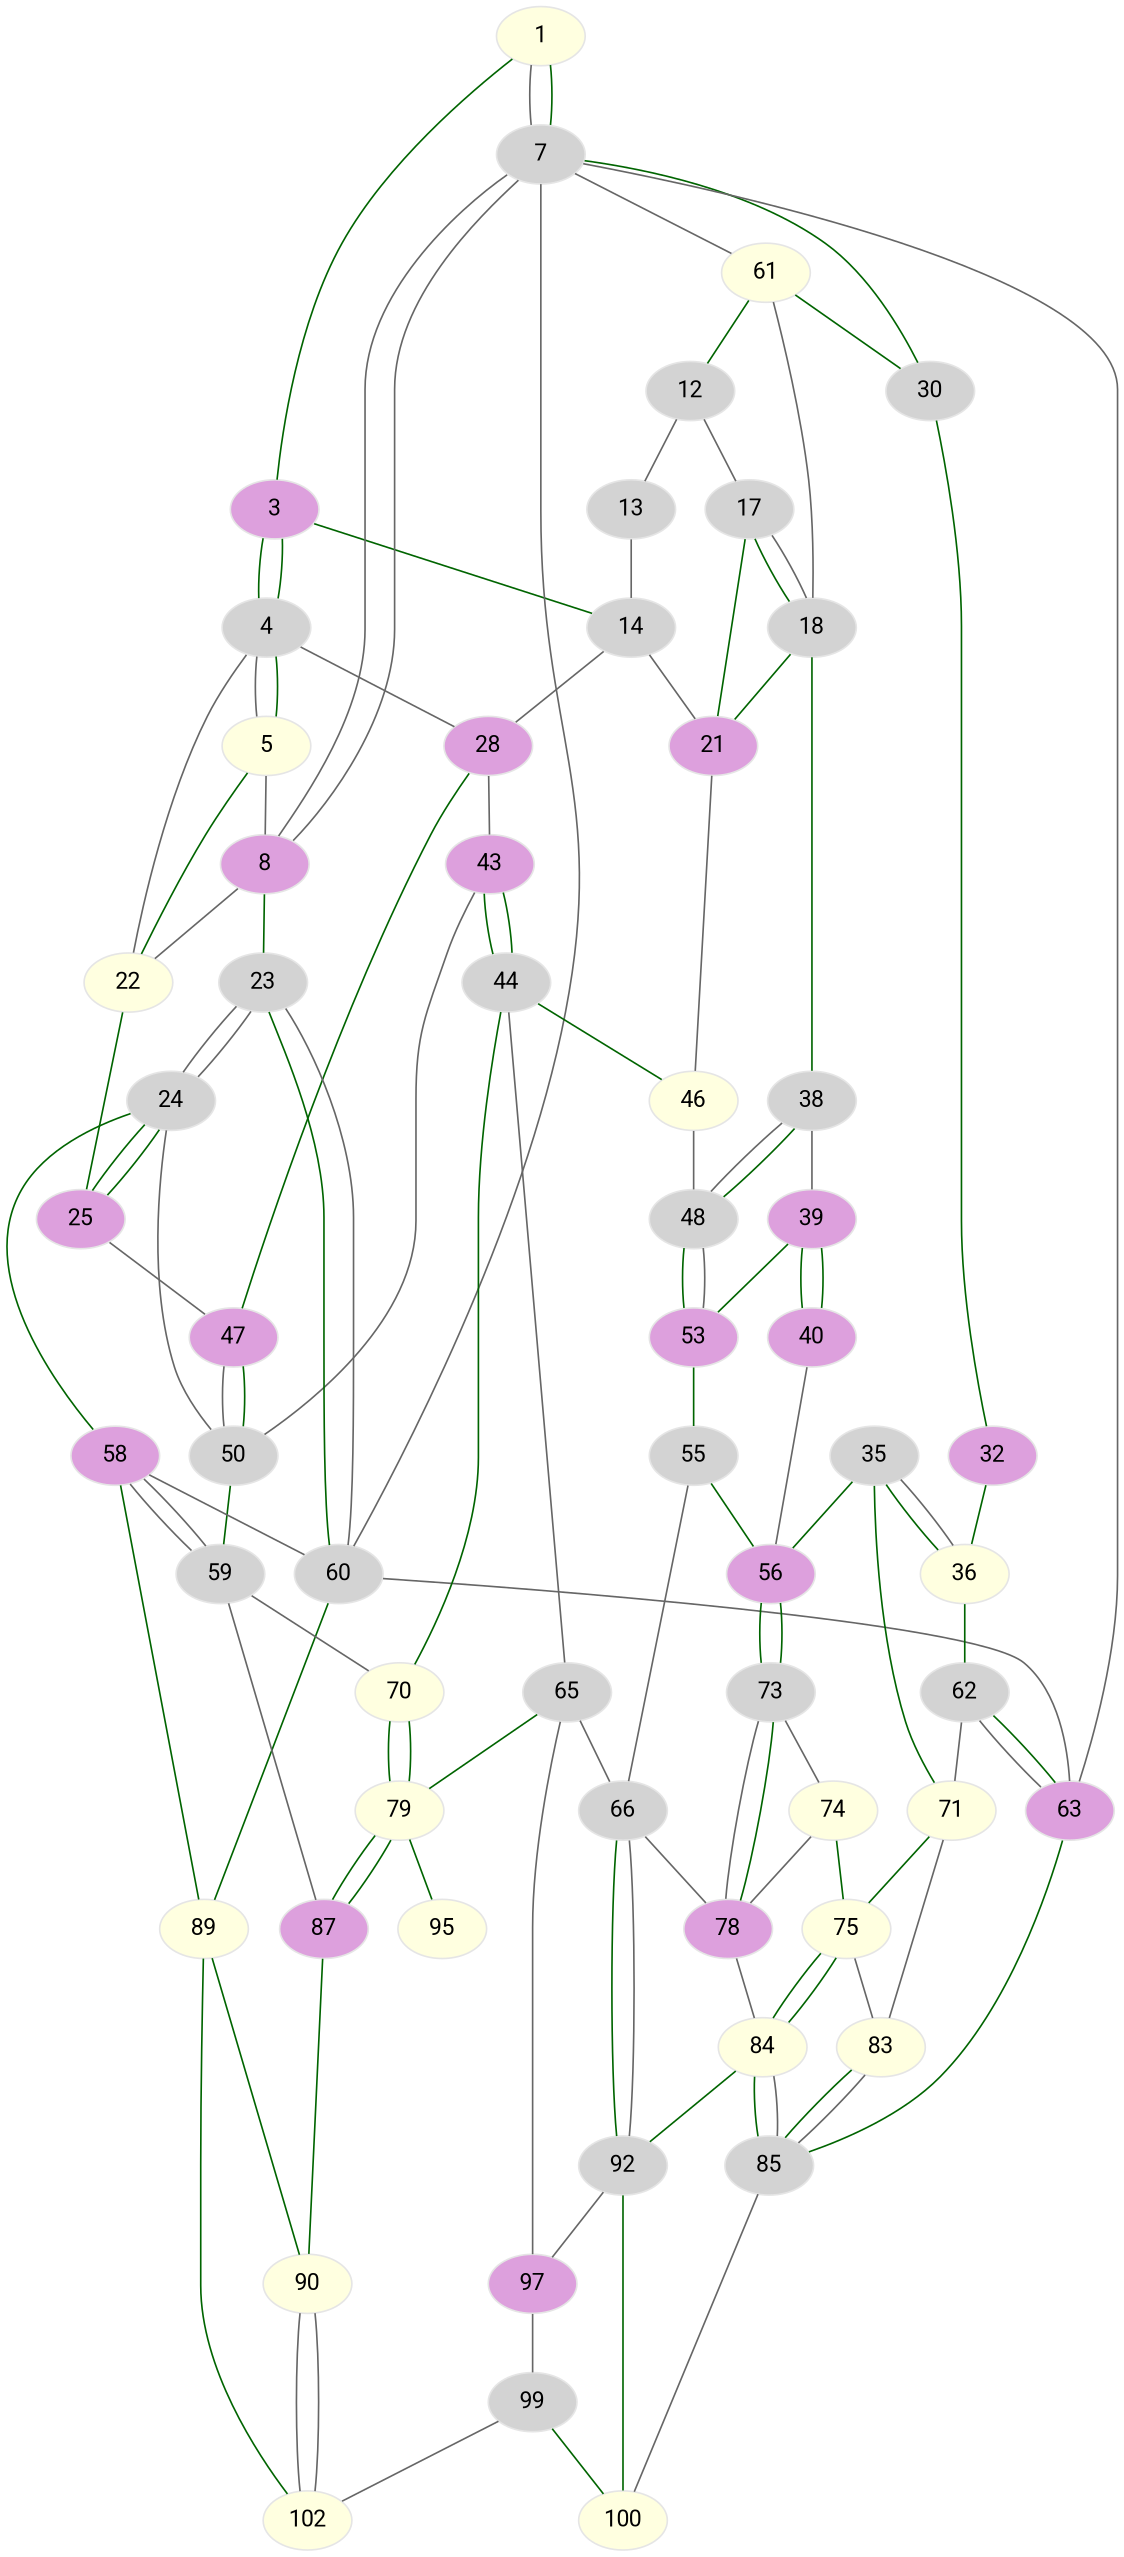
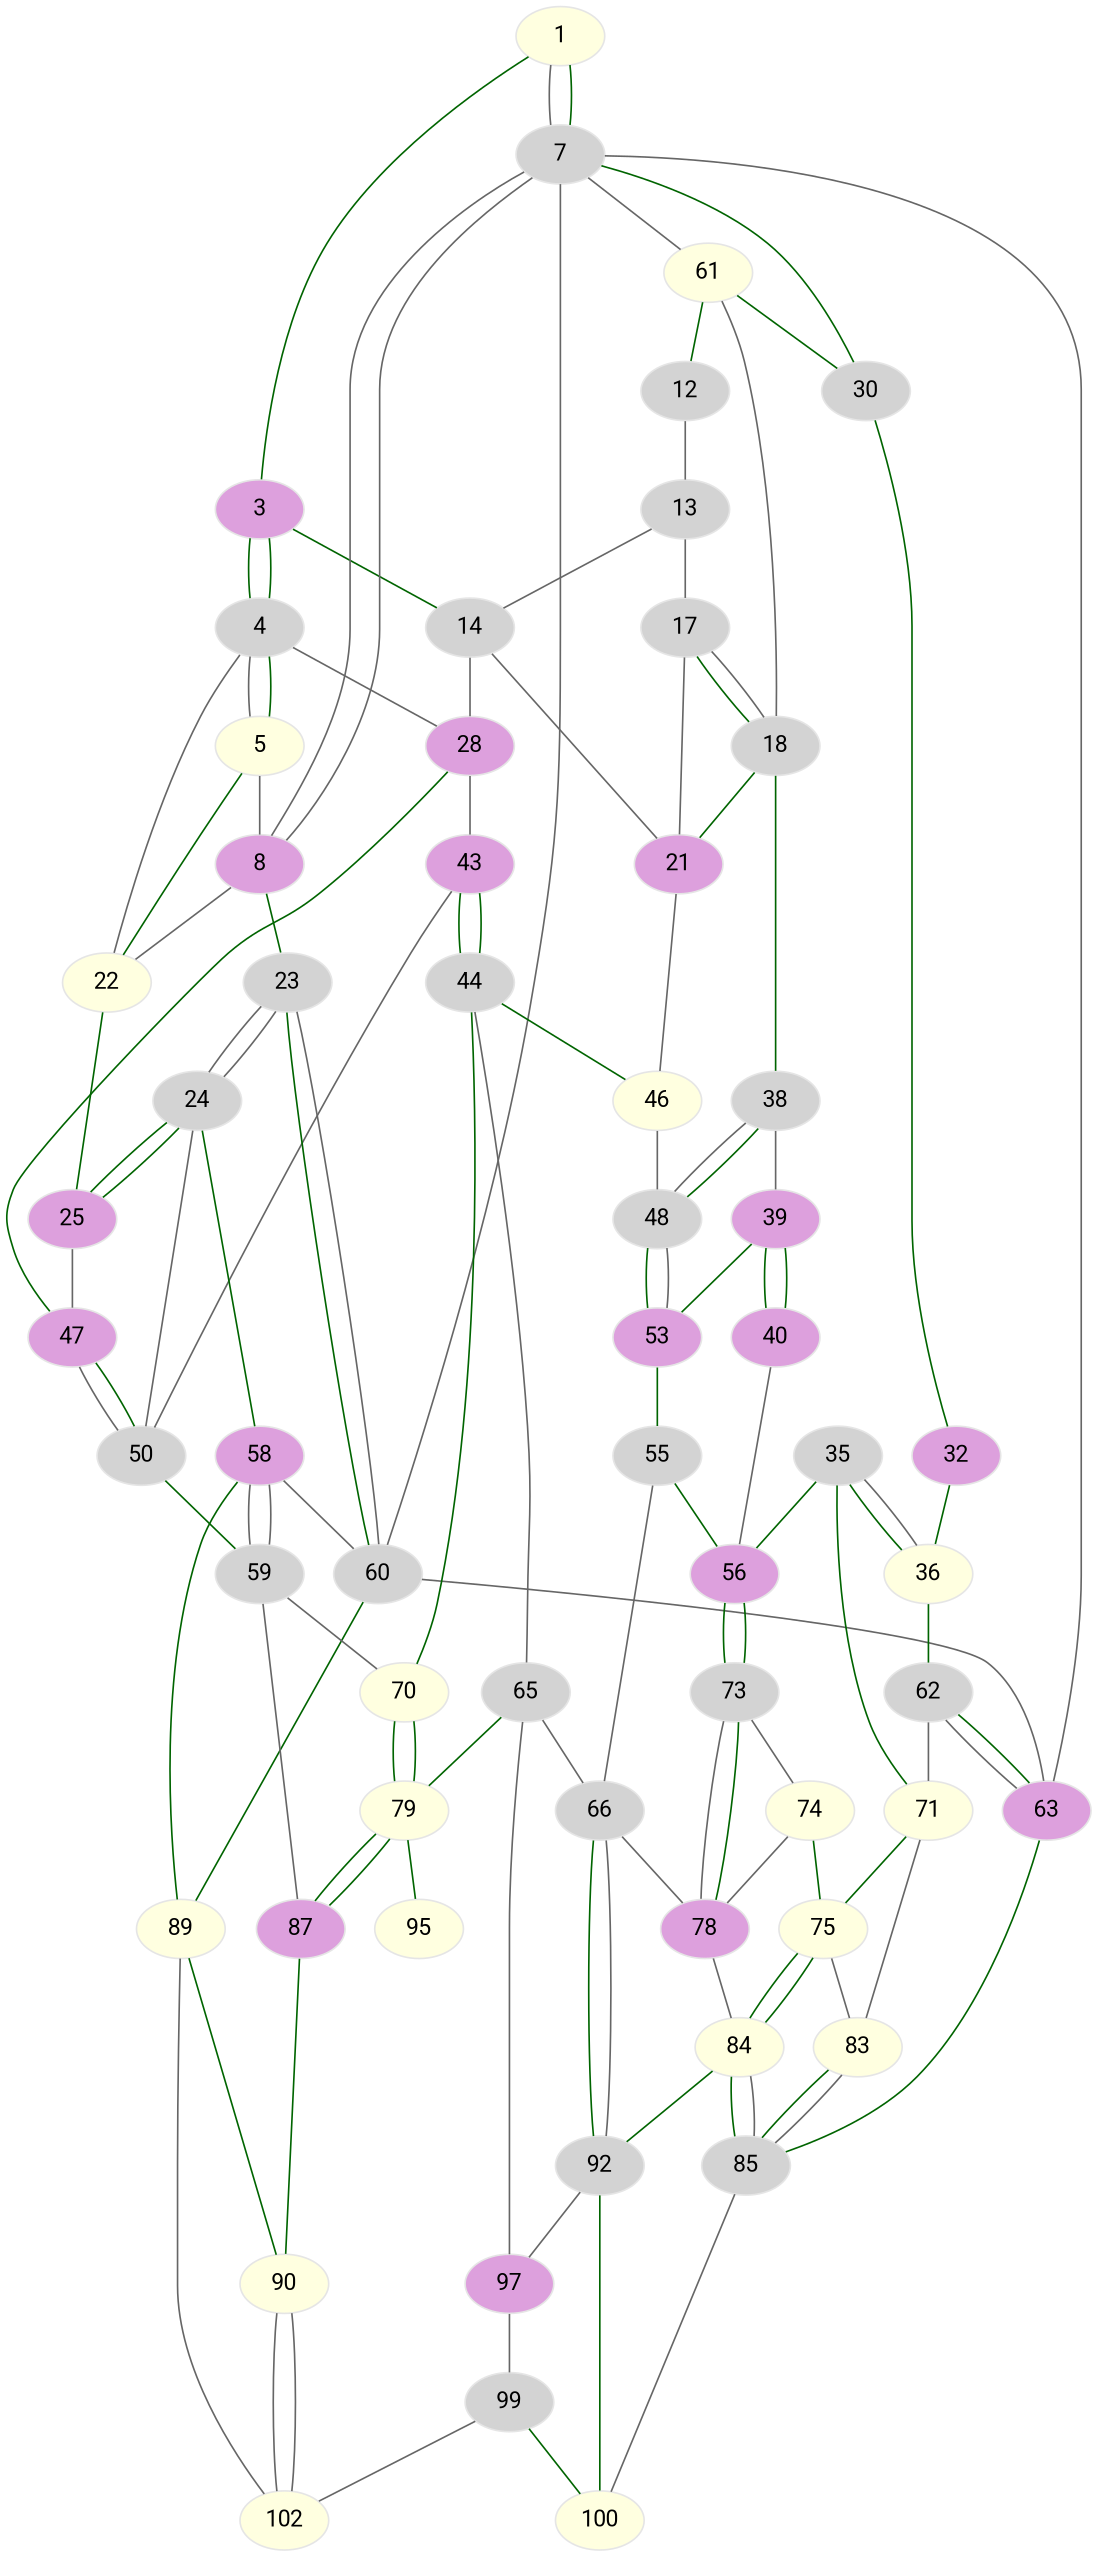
(720, 450) -> (685, 569)
(731, 628) -> (682, 746)
(201, 2237) -> (178, 2237)
